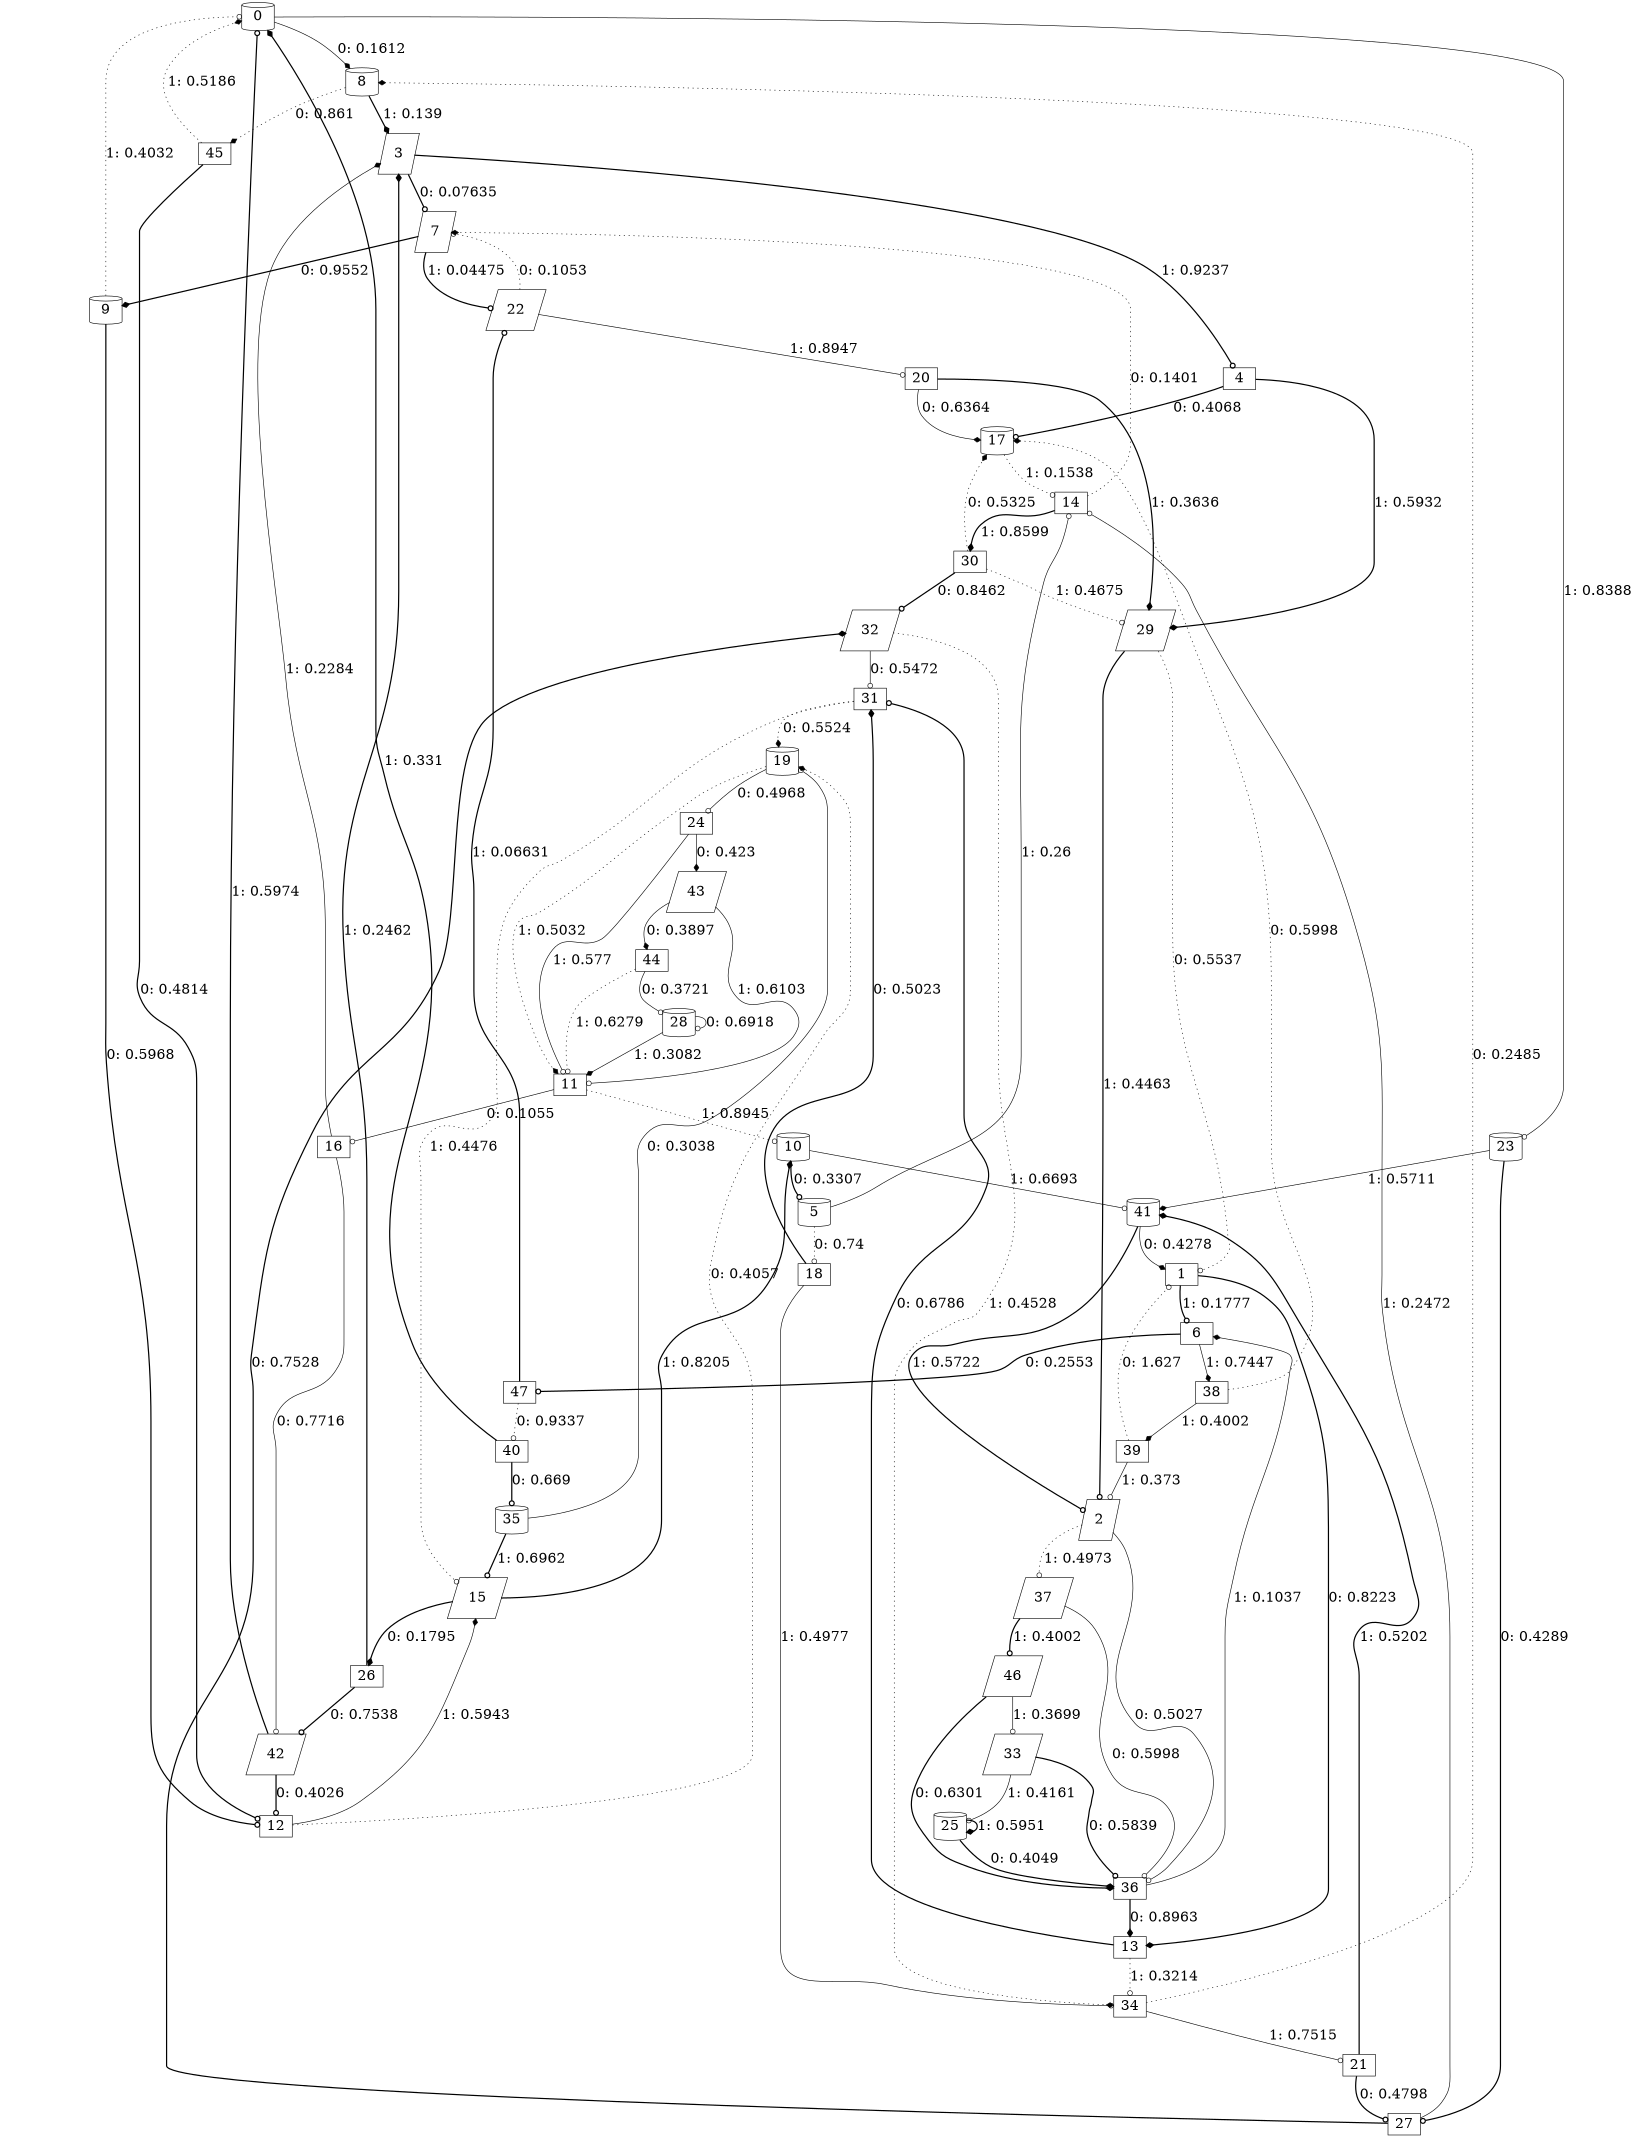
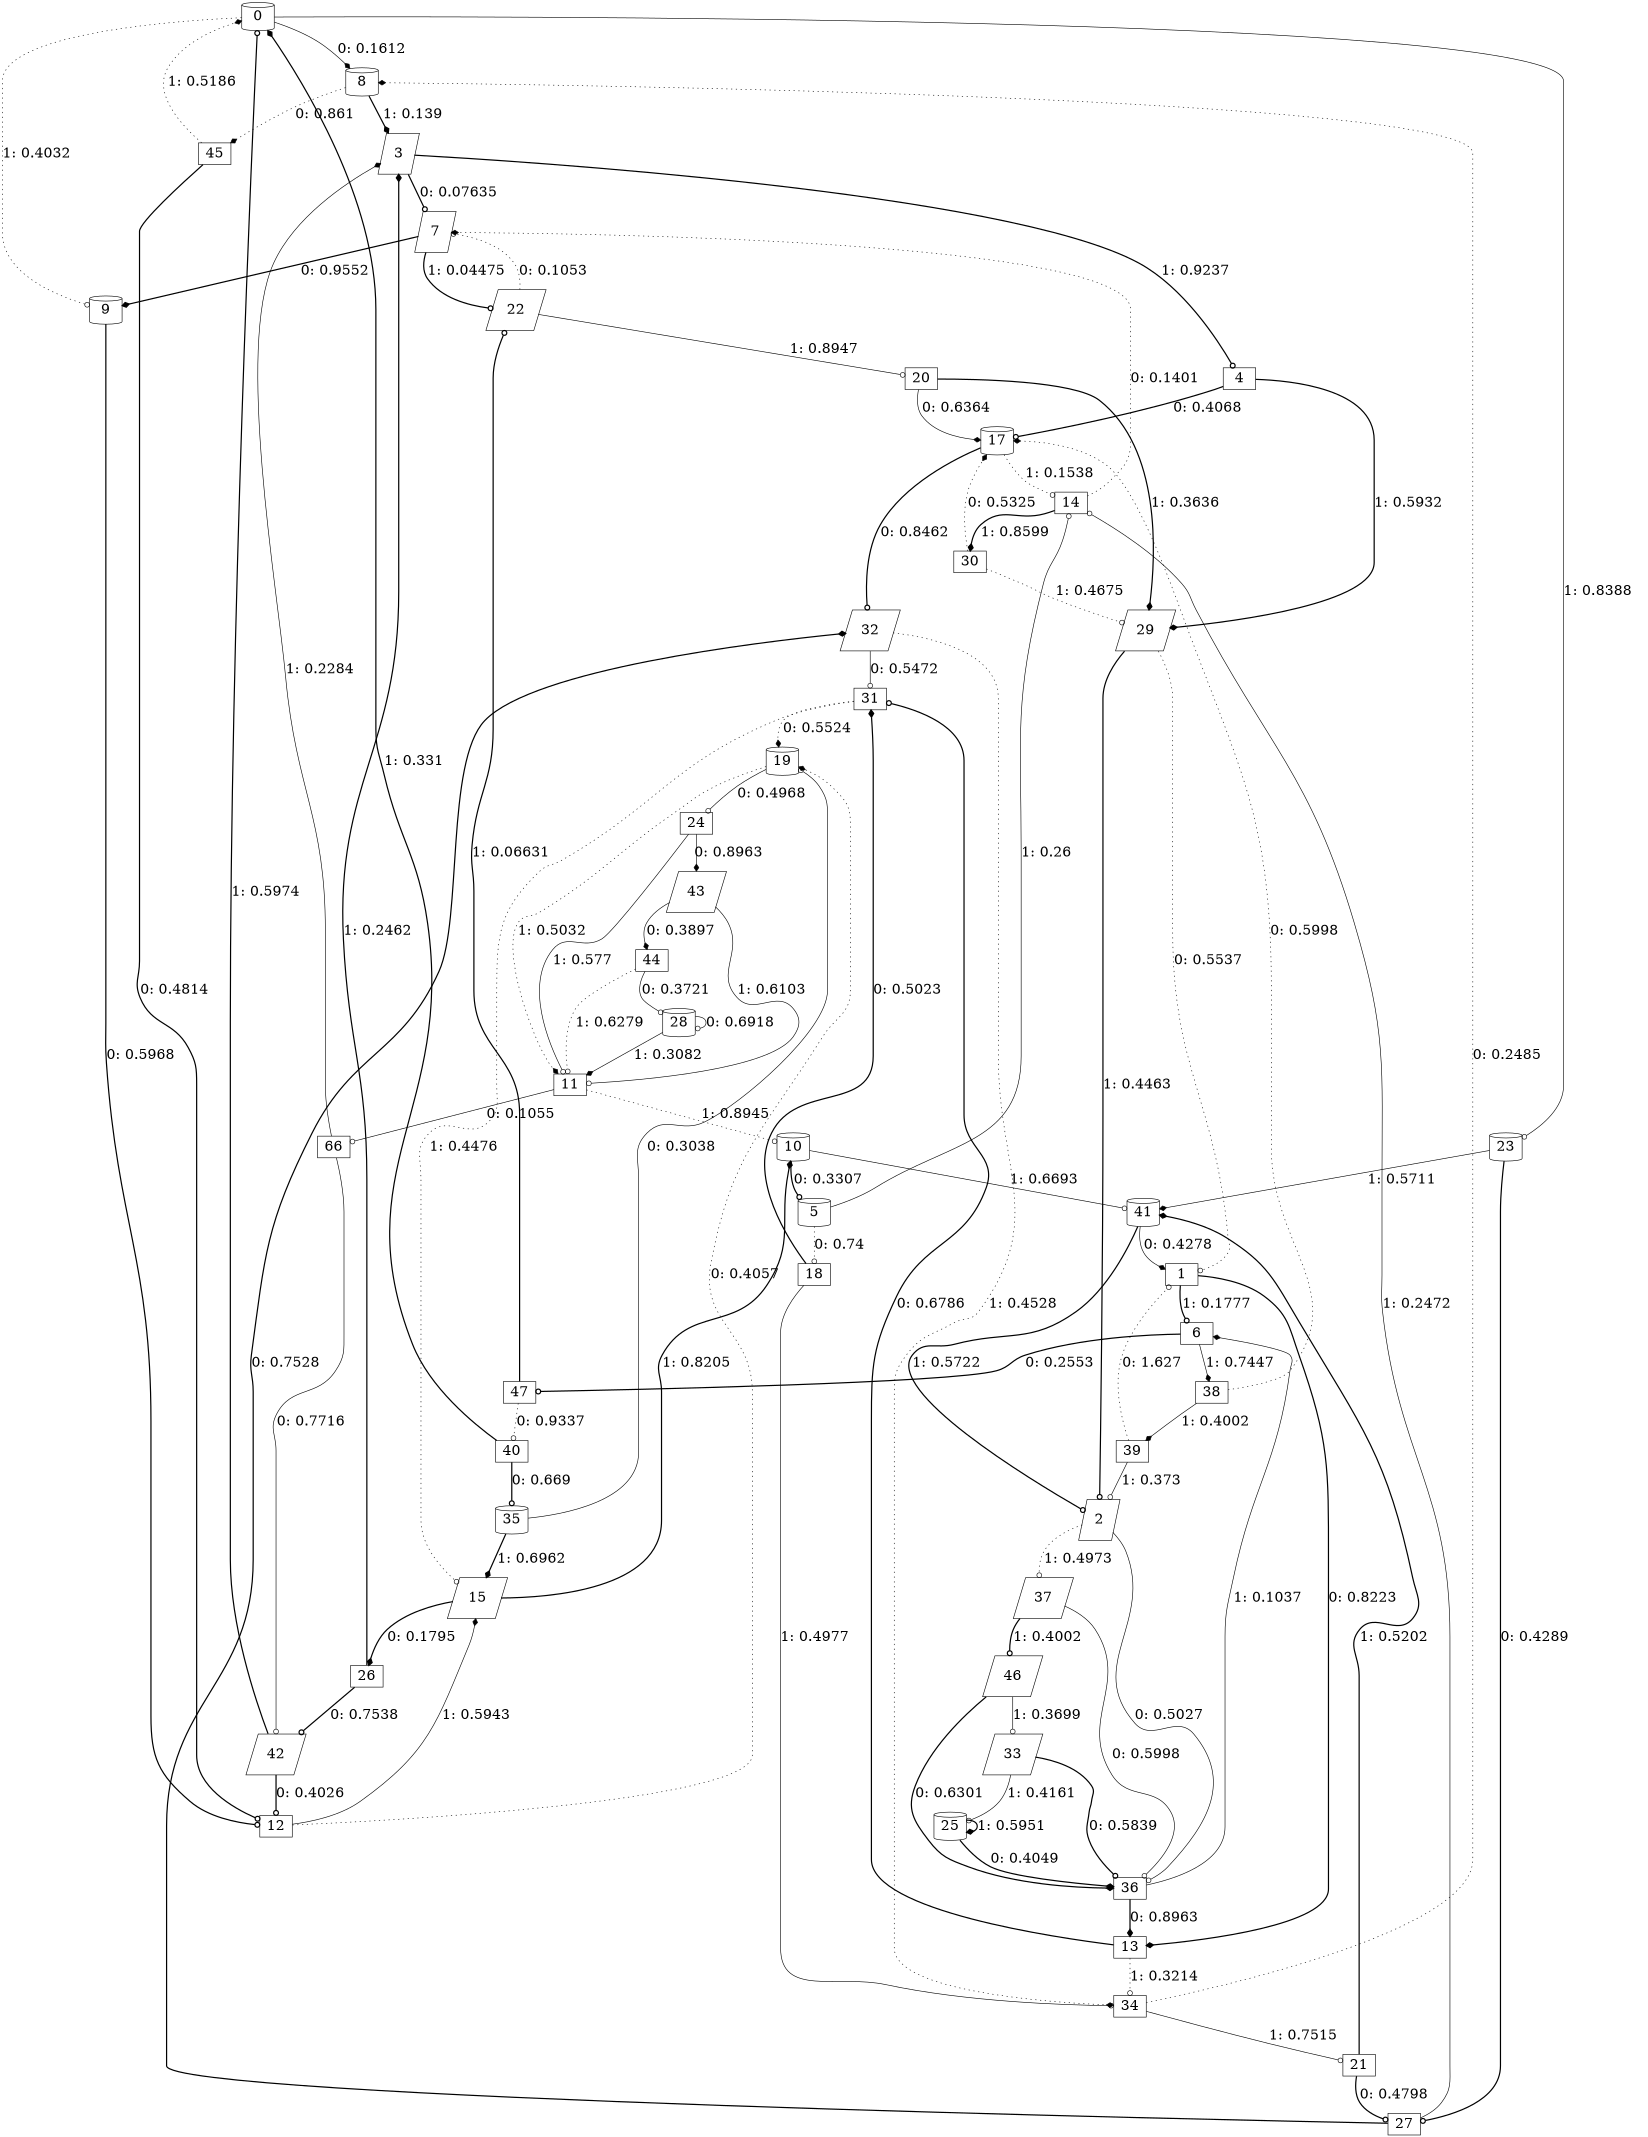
(106, 108) -> (2, 86)
(929, 590) -> (894, 506)
(735, 853) -> (735, 853)
(334, 1147) -> (334, 1147)
(497, 1554) -> (497, 1554)
